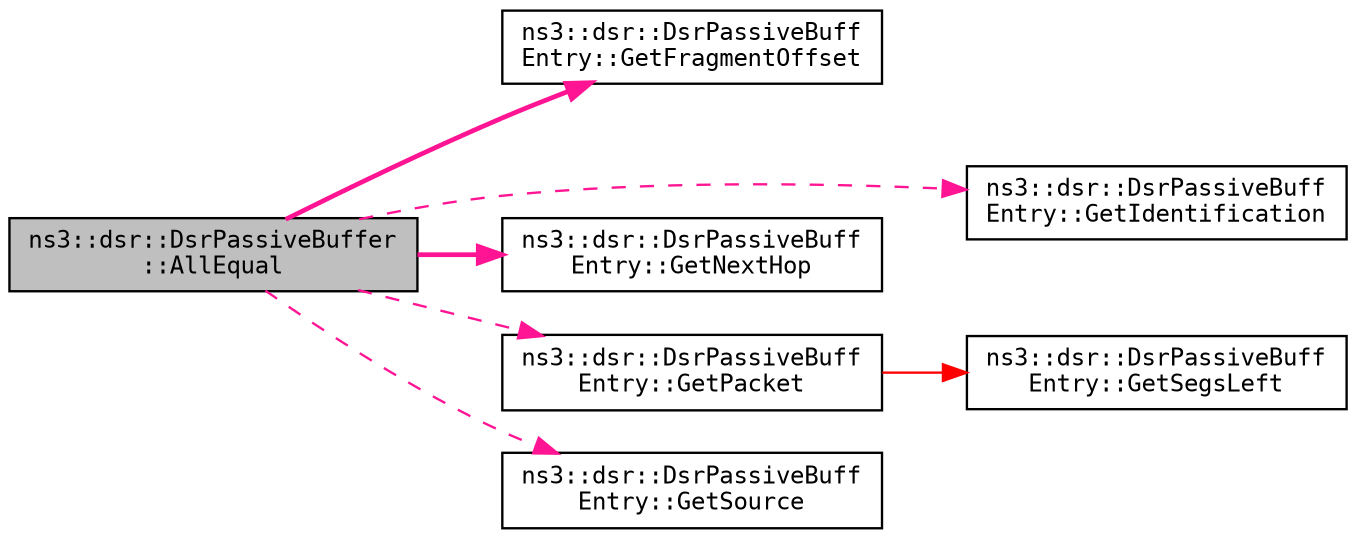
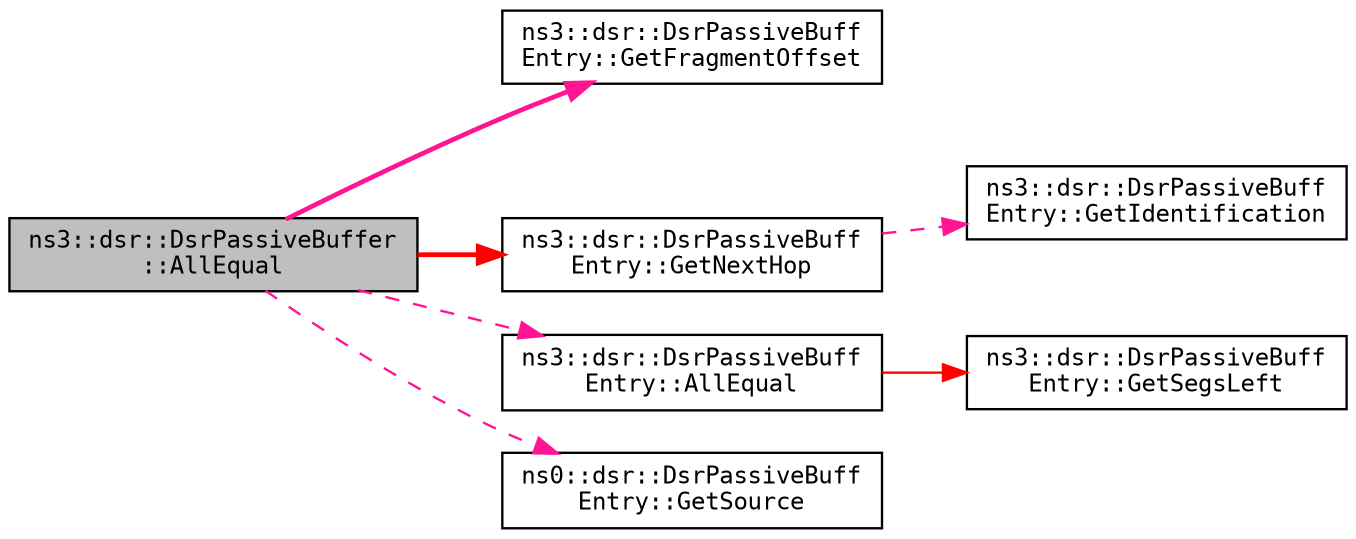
(650, 186) -> (913, 230)
(448, 255) -> (448, 255)
(692, 373) -> (692, 373)
(692, 491) -> (692, 491)
